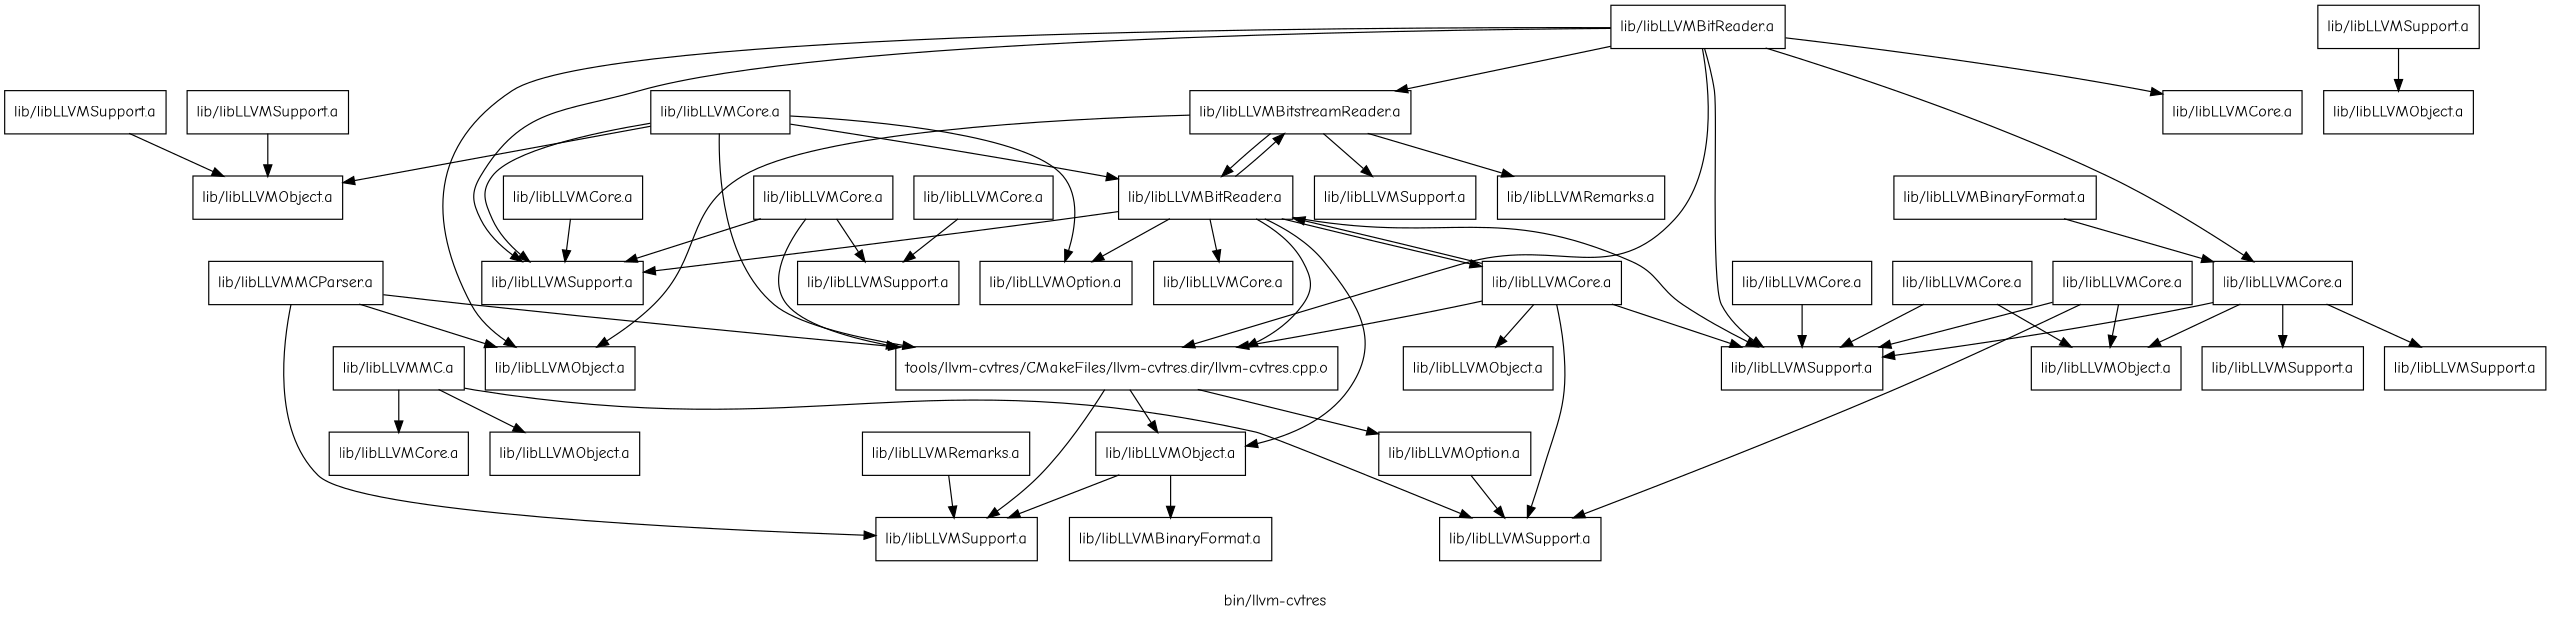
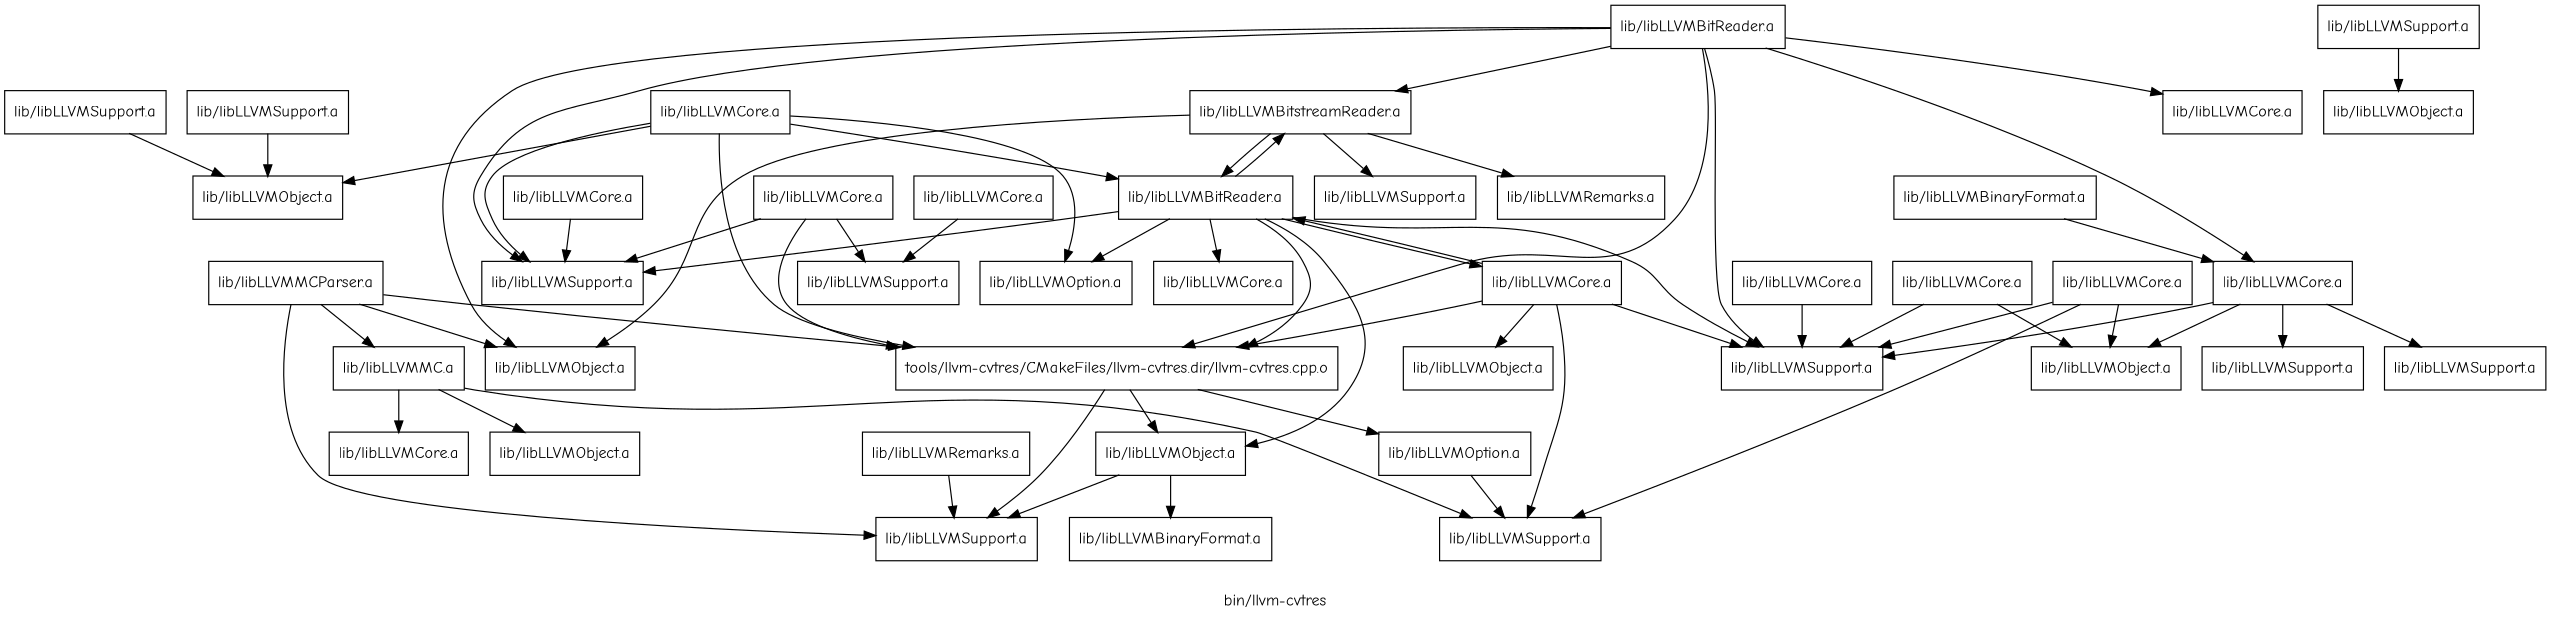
none -> (343, 322)
